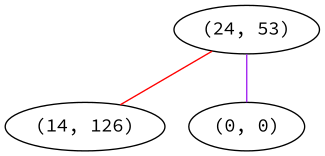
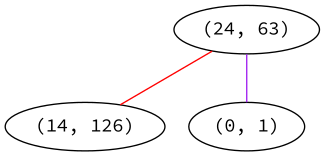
(247, 30) -> (247, 30)
(247, 127) -> (247, 127)
